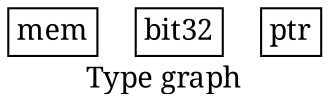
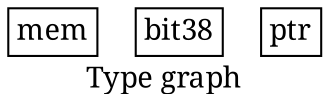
(179, 32) -> (179, 32)
